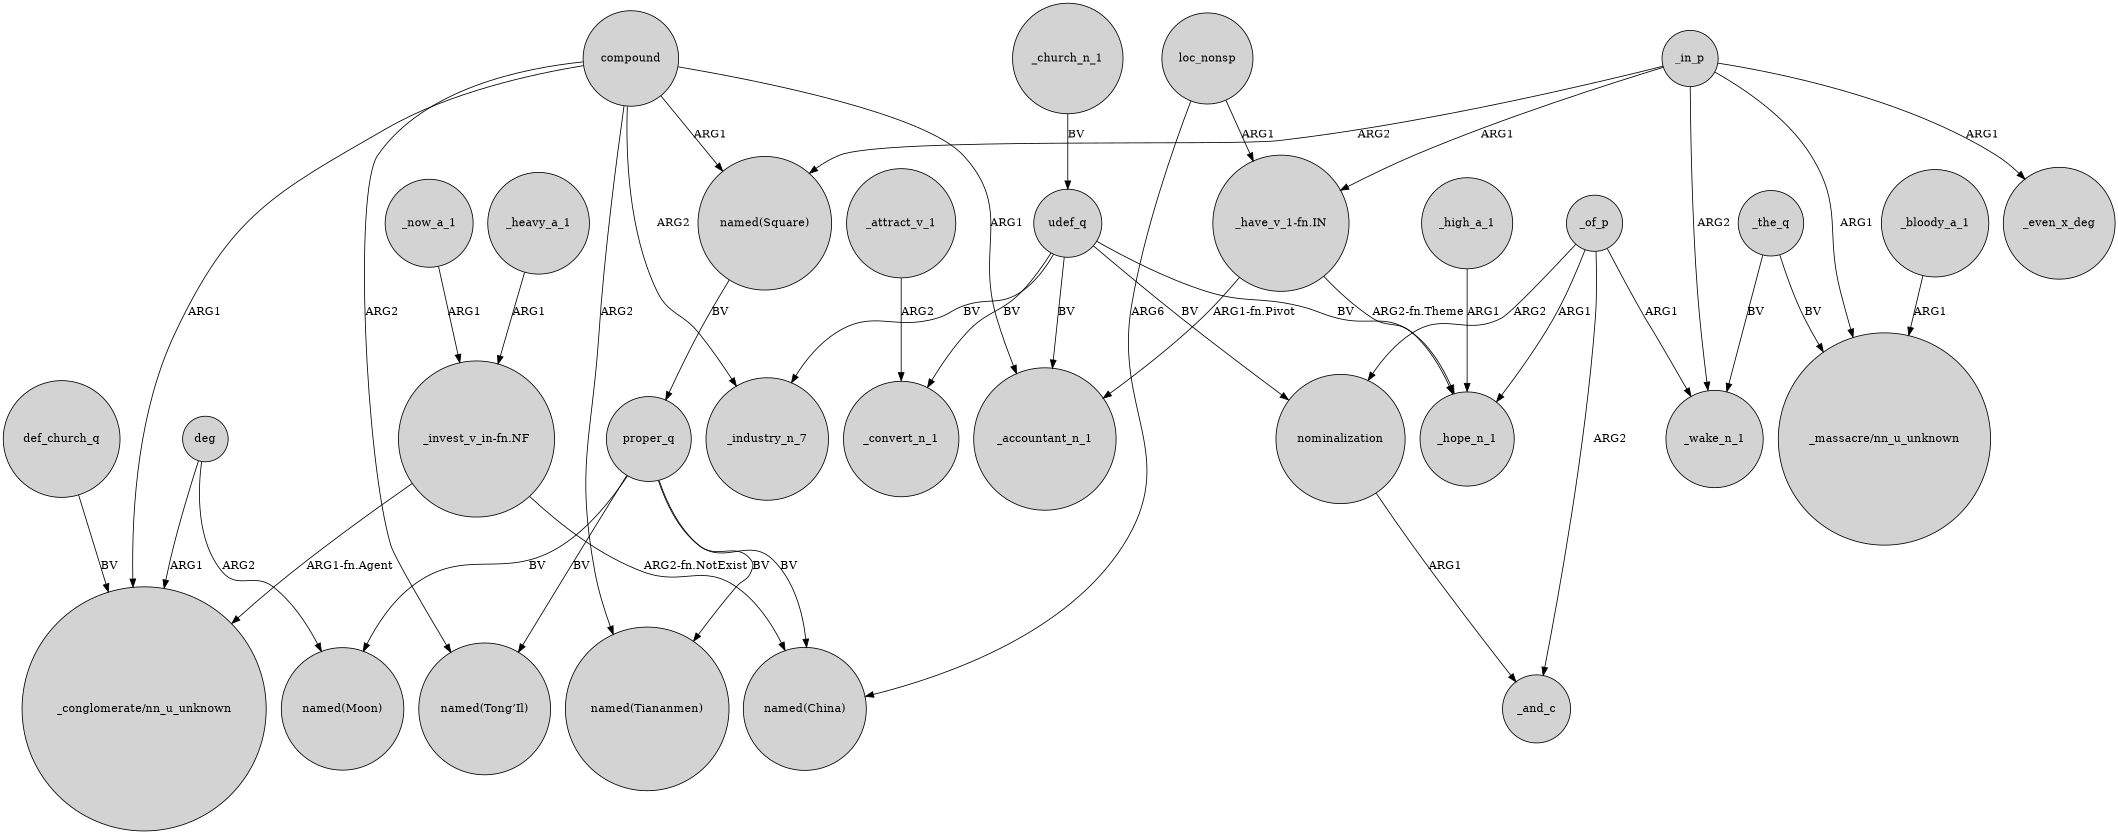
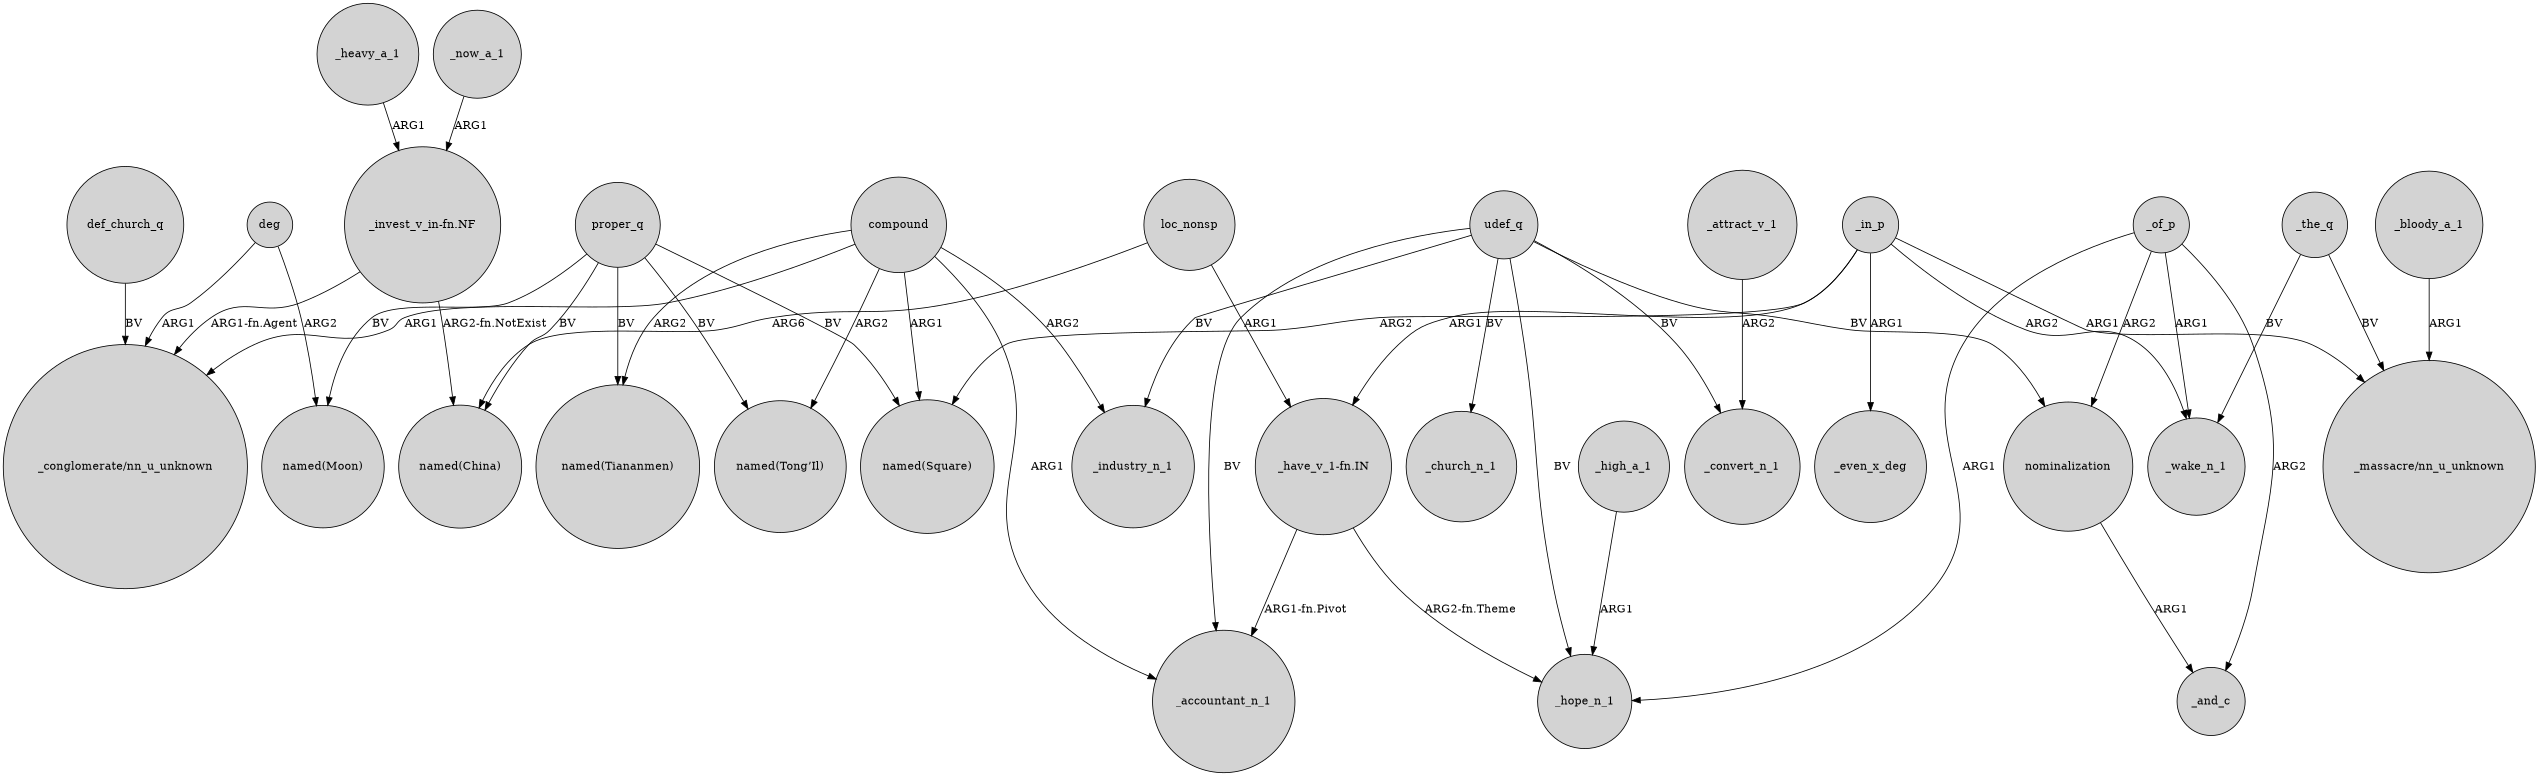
(1068, 149) -> (1485, 331)
(696, 338) -> (786, 308)
(767, 439) -> (1133, 467)
